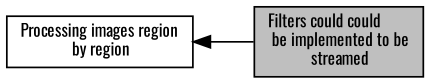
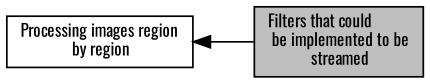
(339, 42) -> (339, 42)
